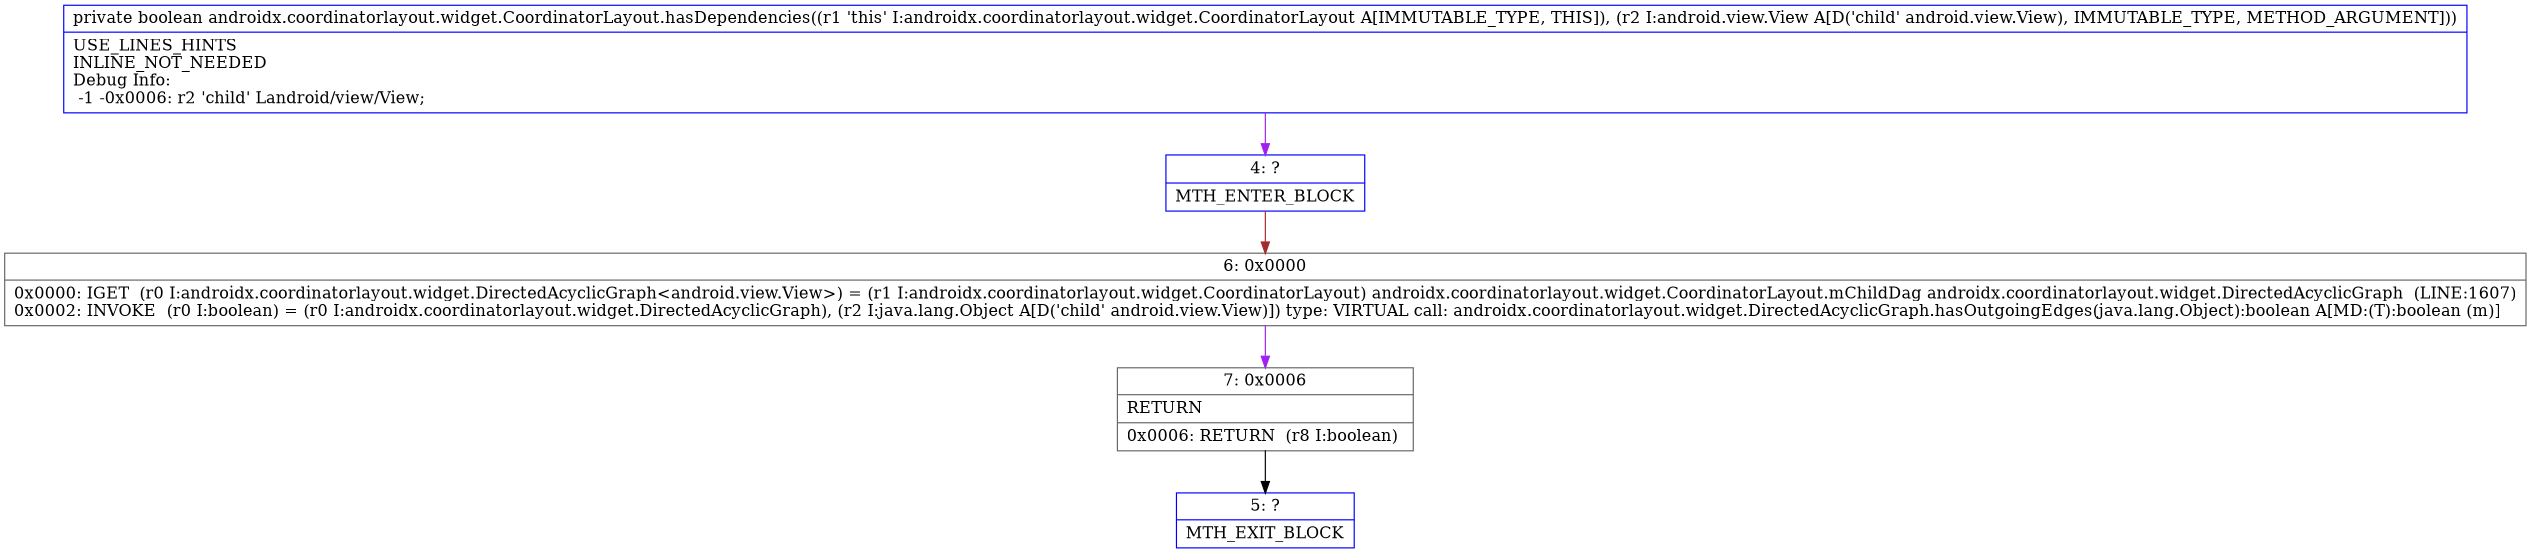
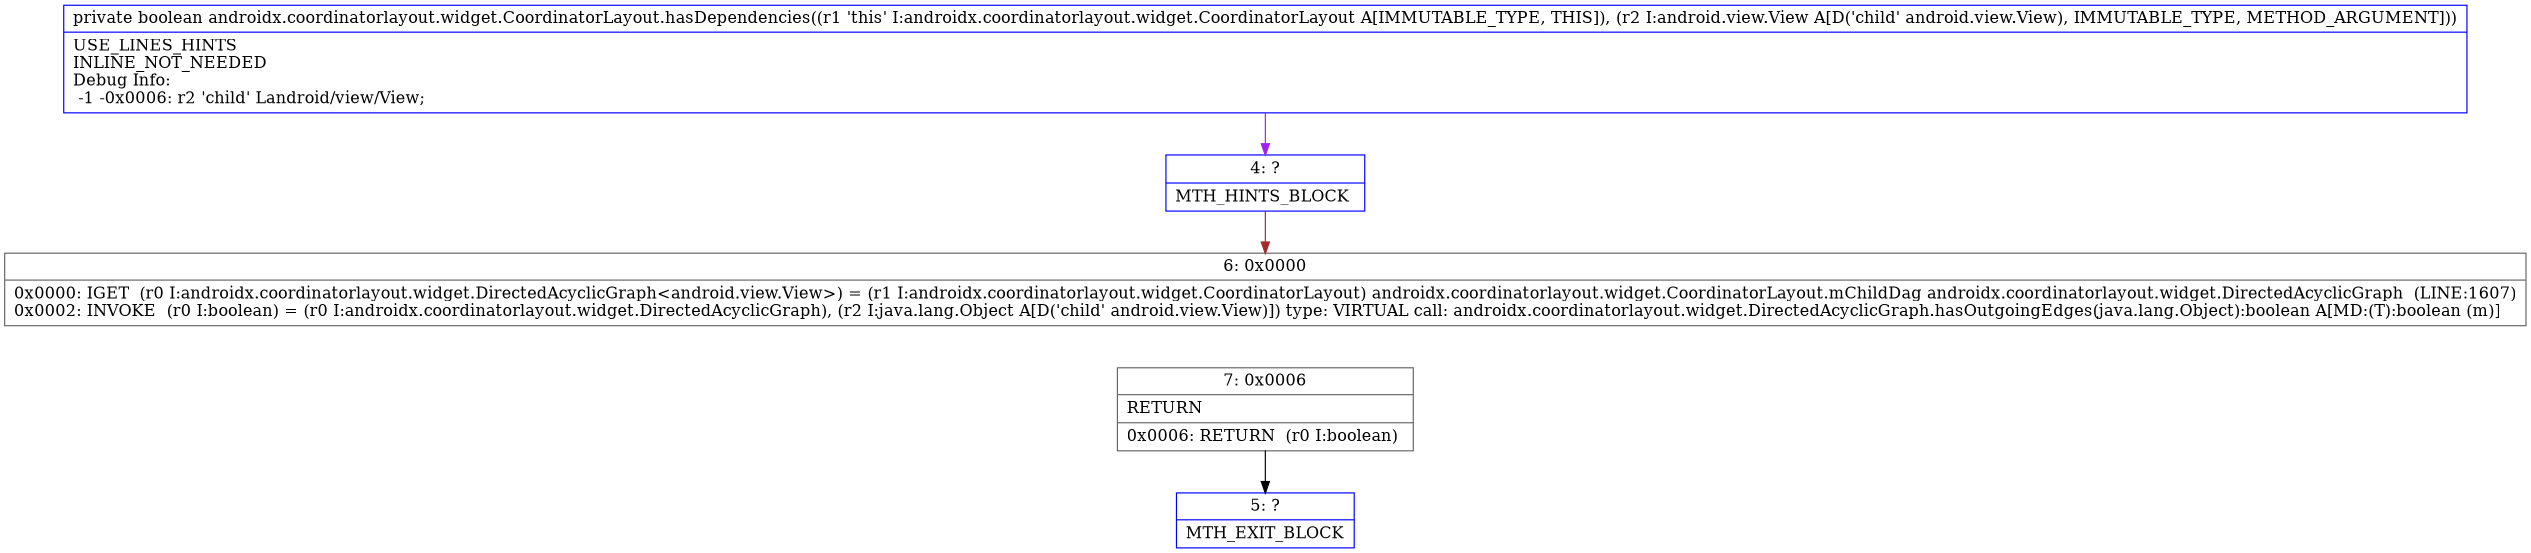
(1265, 196) -> (1262, 196)
(1265, 341) -> none
(1265, 436) -> (1265, 436)
